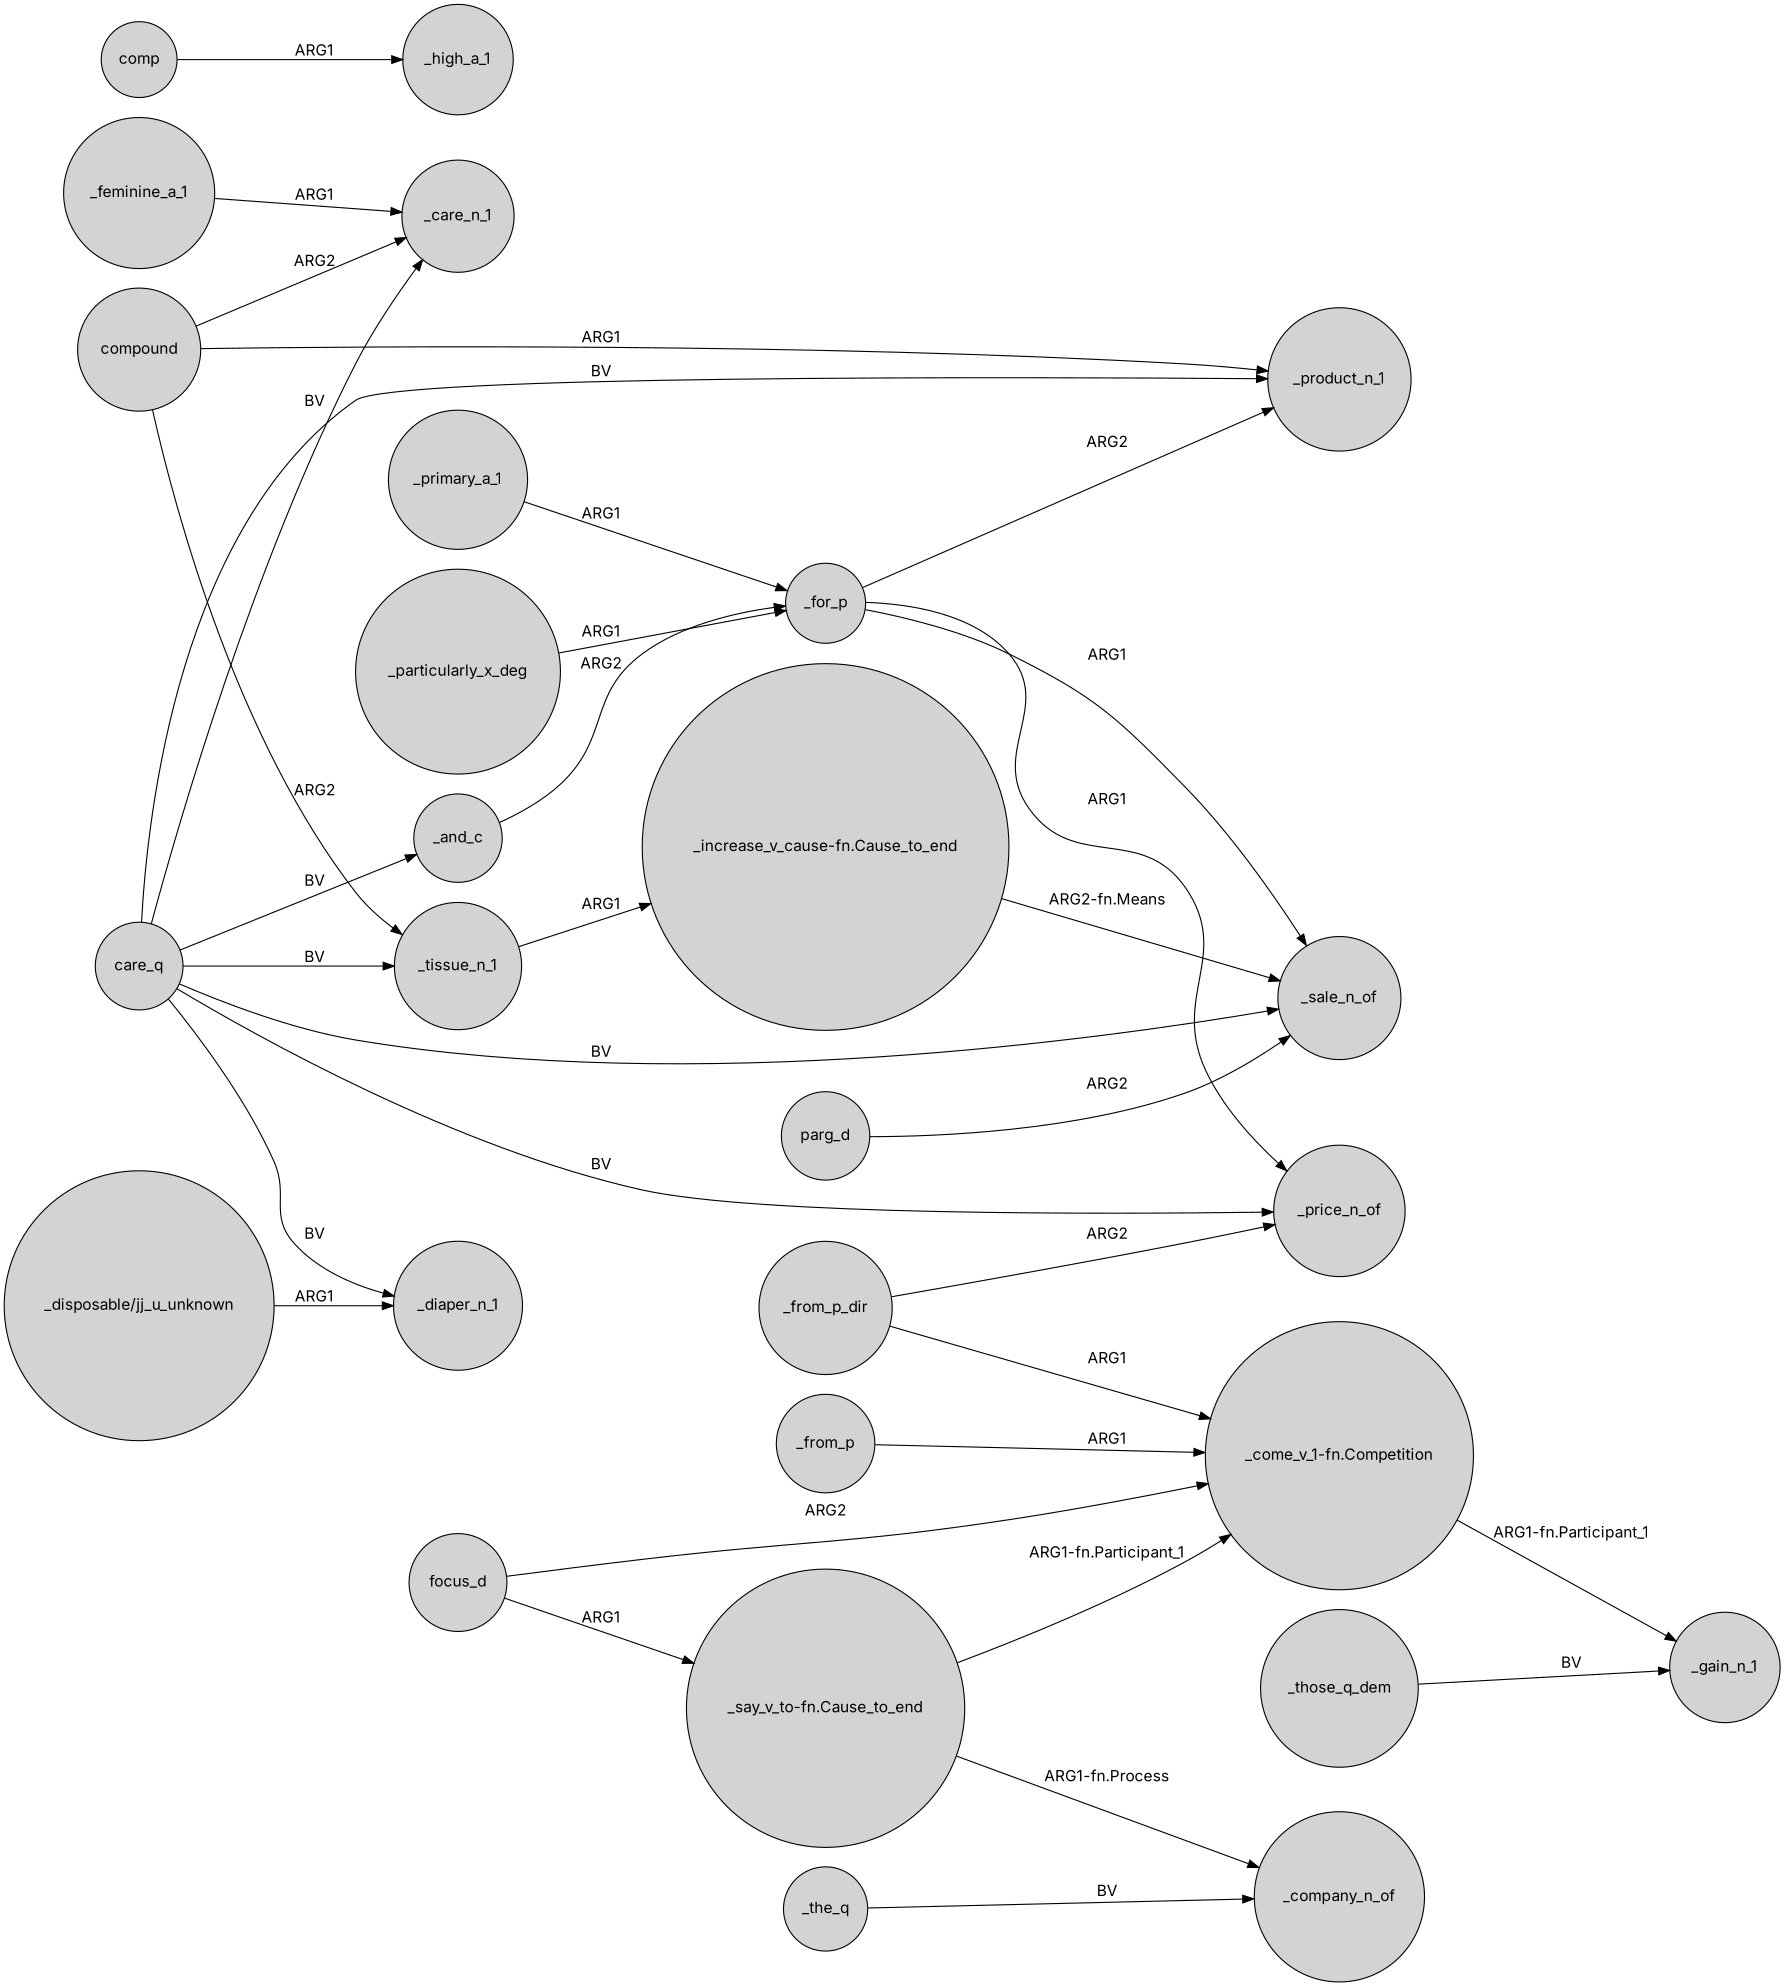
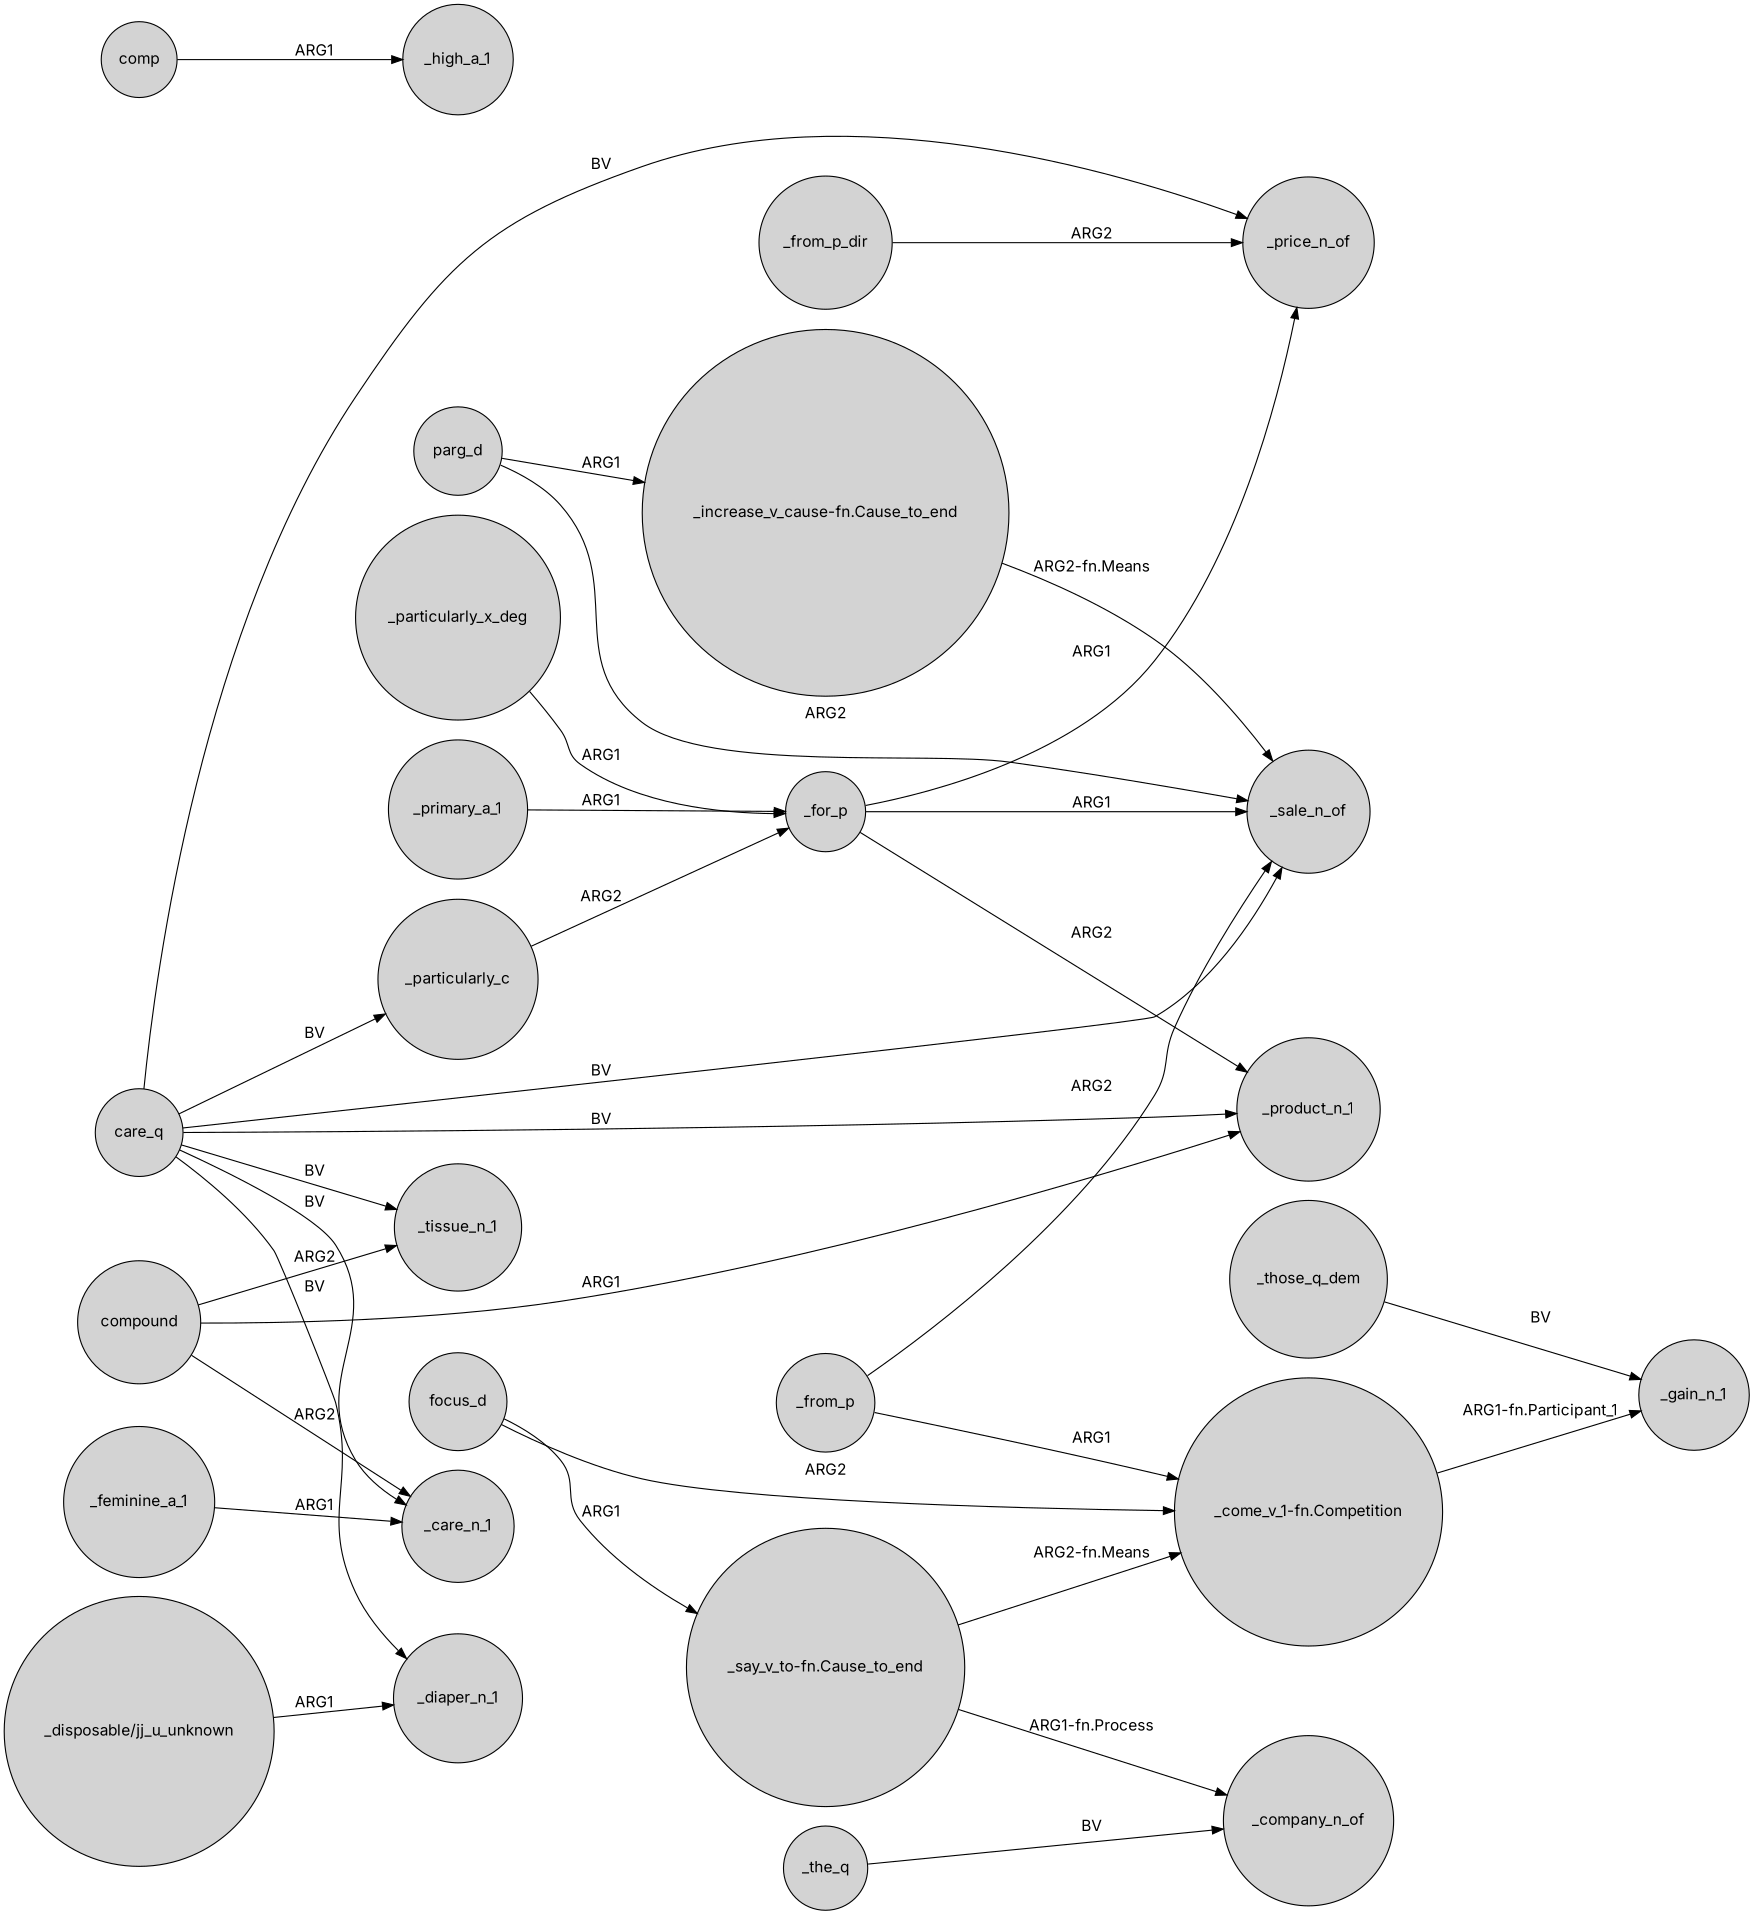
(458, 838) -> (458, 979)
(580, 927) -> (568, 469)
none -> (1110, 1157)
(1045, 1371) -> none
(1107, 1553) -> (1092, 1553)
